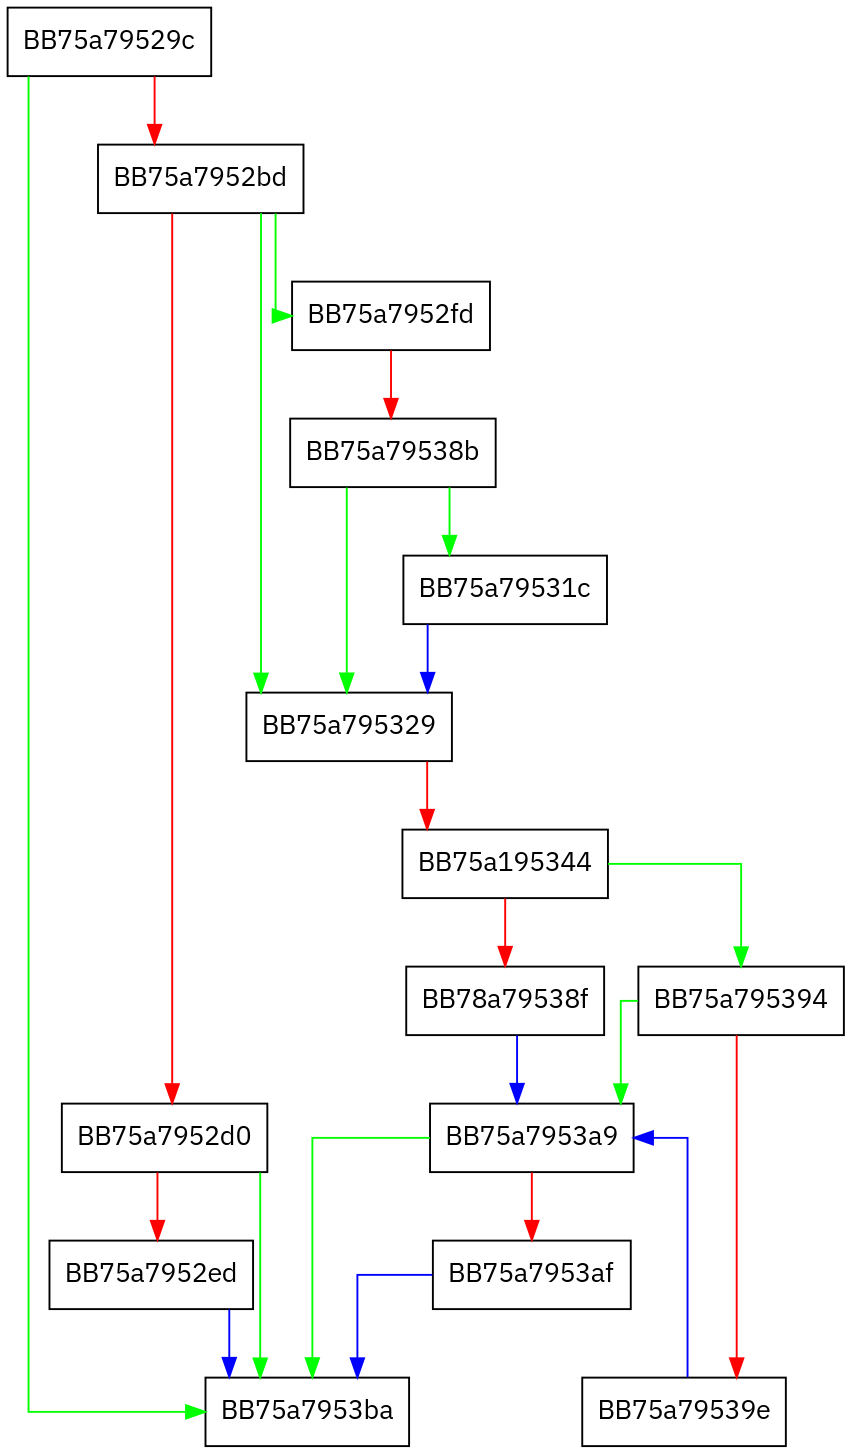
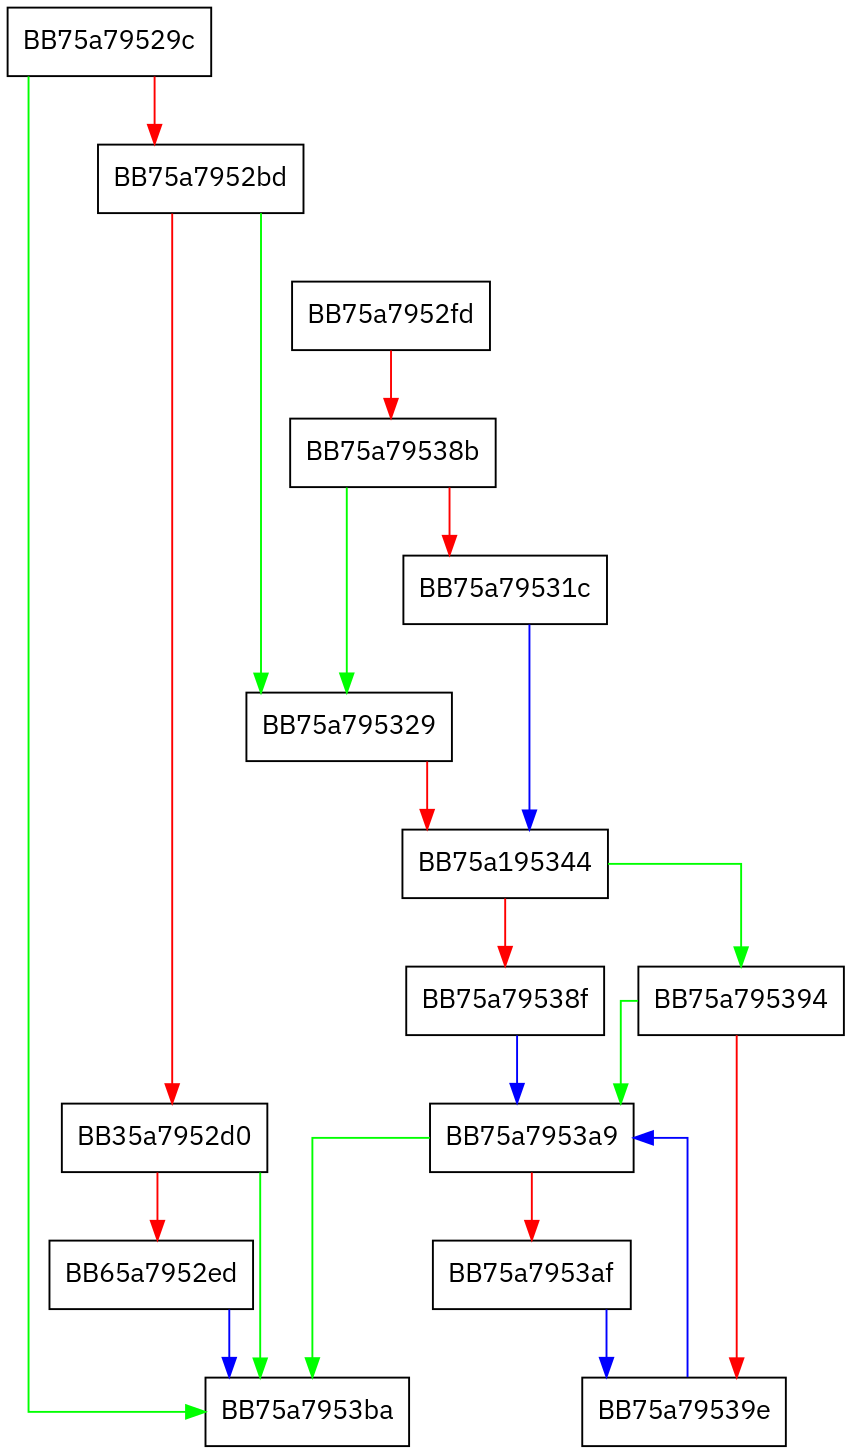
(276, 265) -> none
(450, 512) -> (450, 512)
(428, 649) -> (529, 717)
(505, 1001) -> (505, 1001)
(165, 1138) -> (165, 1138)
(151, 1275) -> (151, 1275)
(357, 1279) -> (607, 1334)
